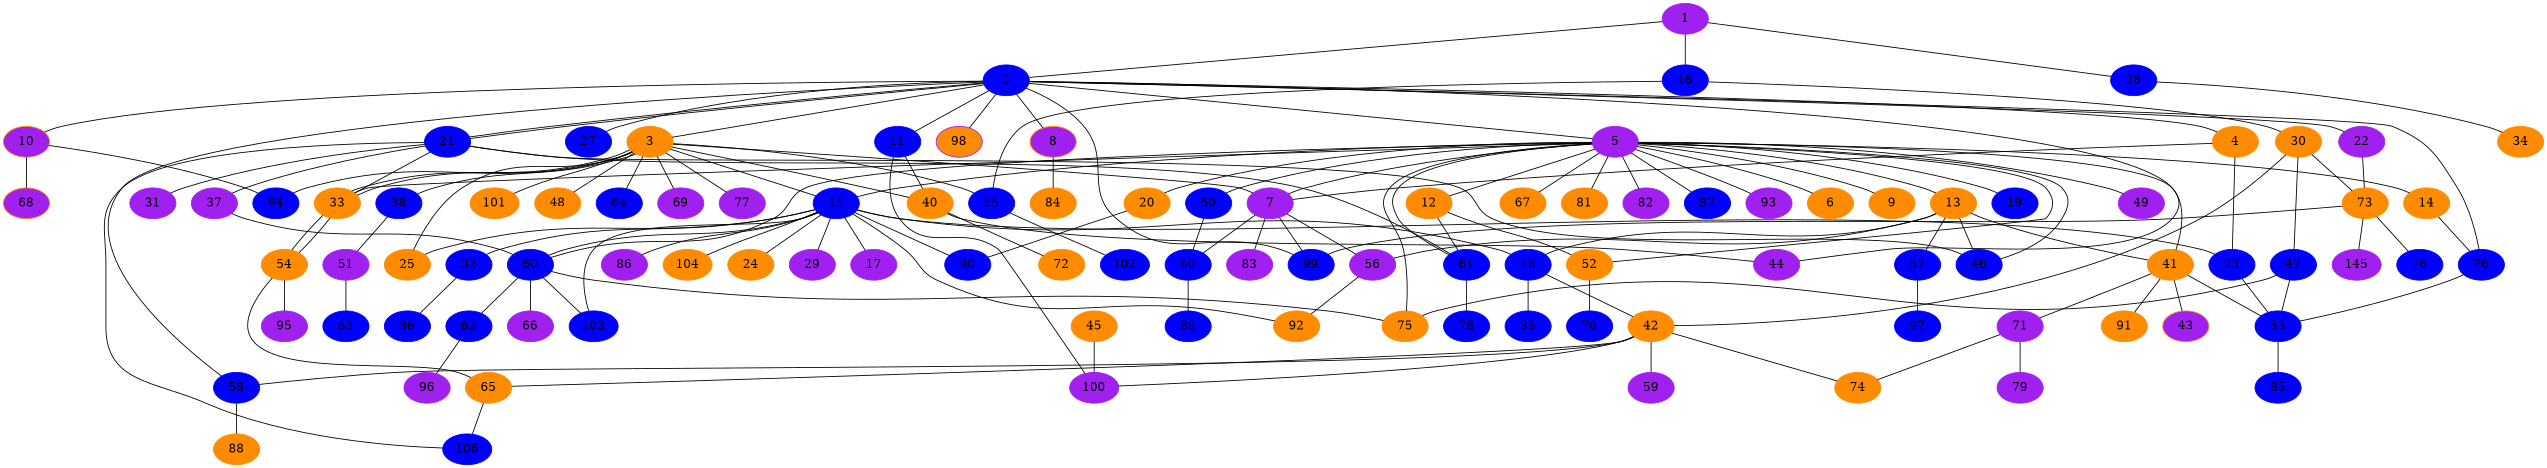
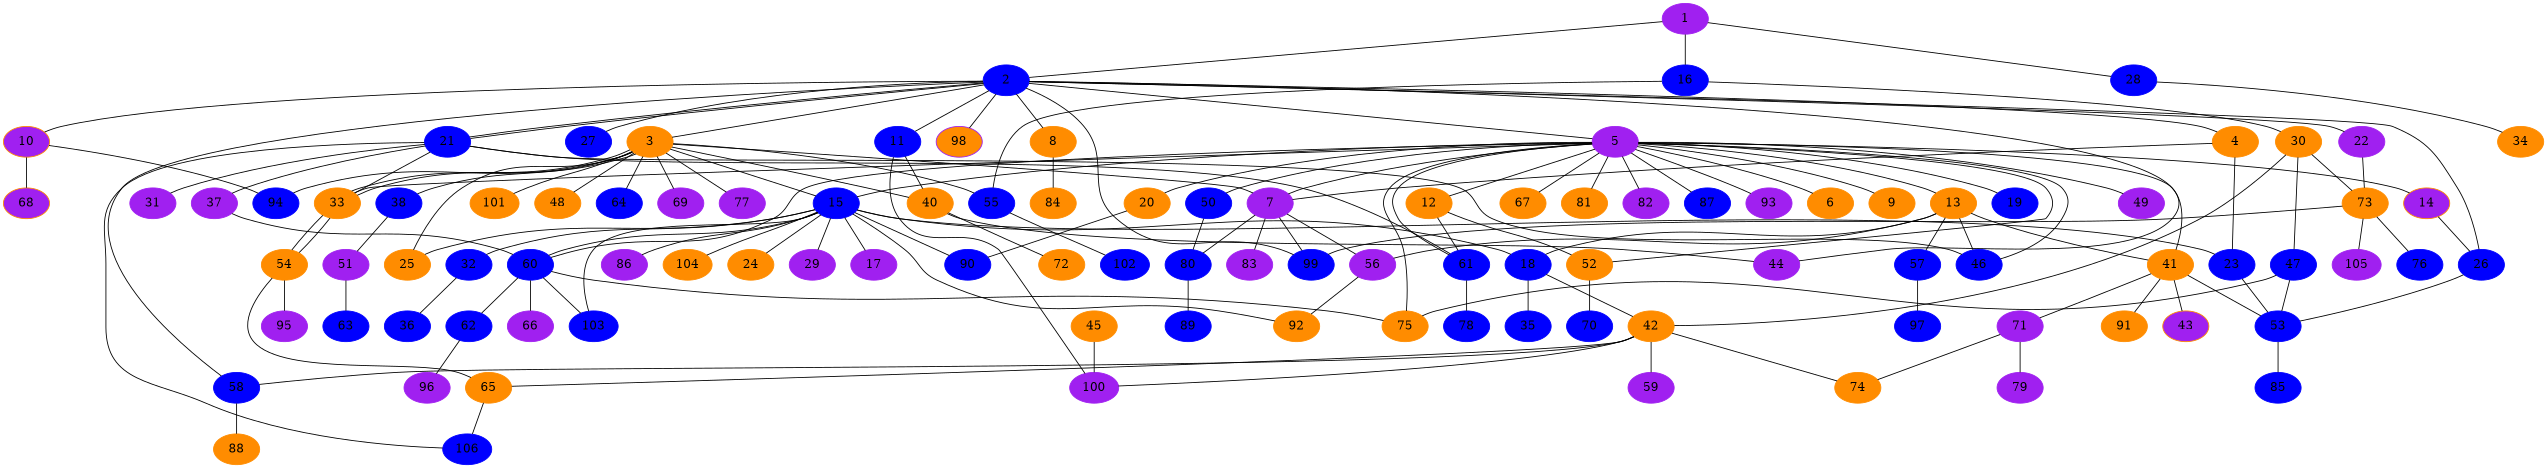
(1053, 142) -> (1053, 142)
(2427, 203) -> (2427, 203)
(2357, 265) -> (2357, 265)
